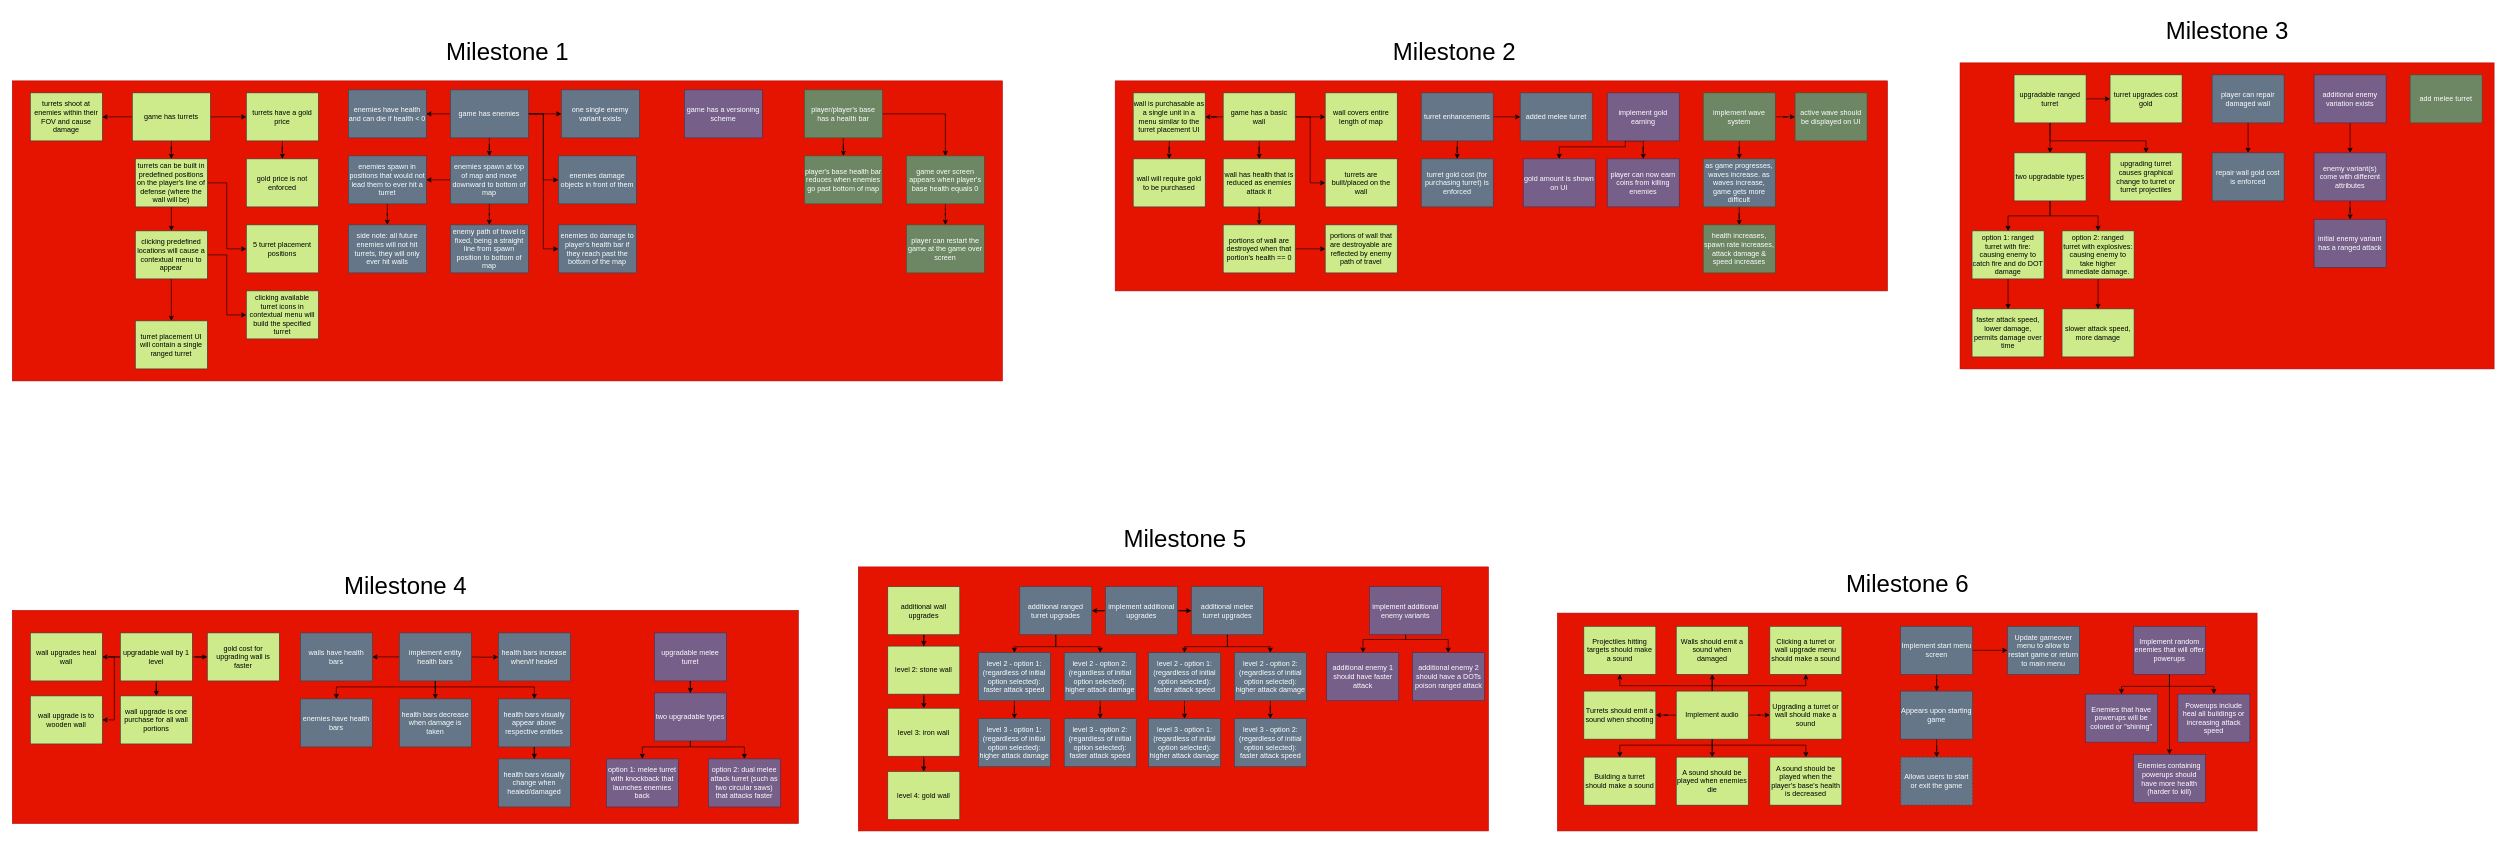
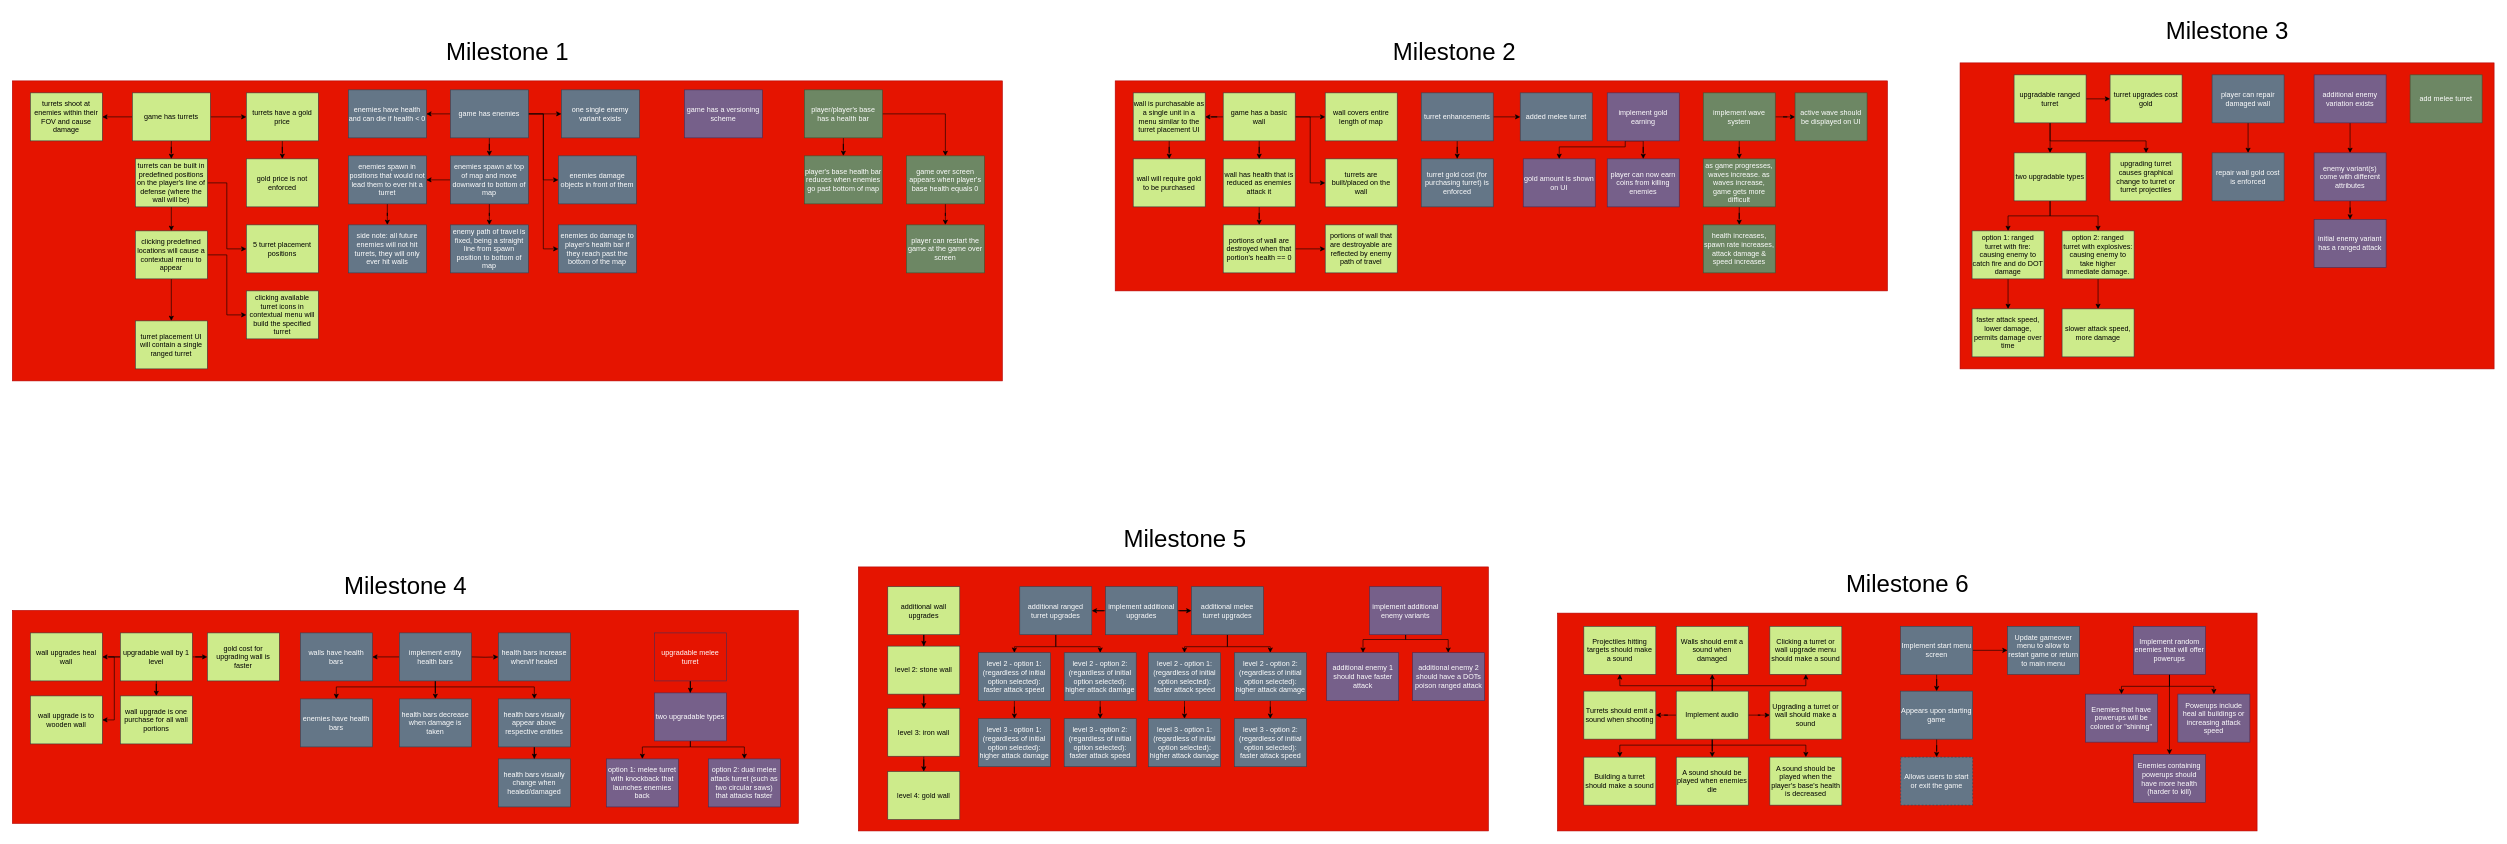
(1739, 183) -> (1739, 183)
(690, 657) -> (690, 657)
